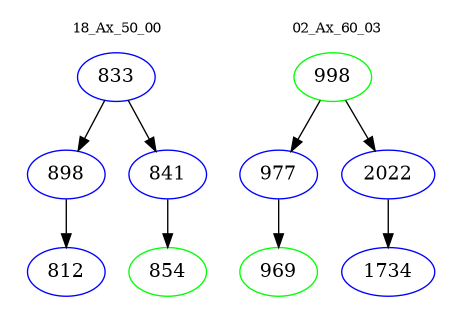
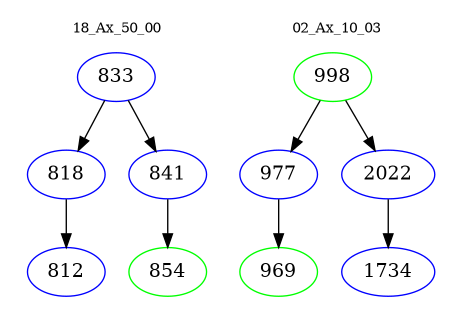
(337, 29) -> (337, 29)
(66, 175) -> (66, 175)
